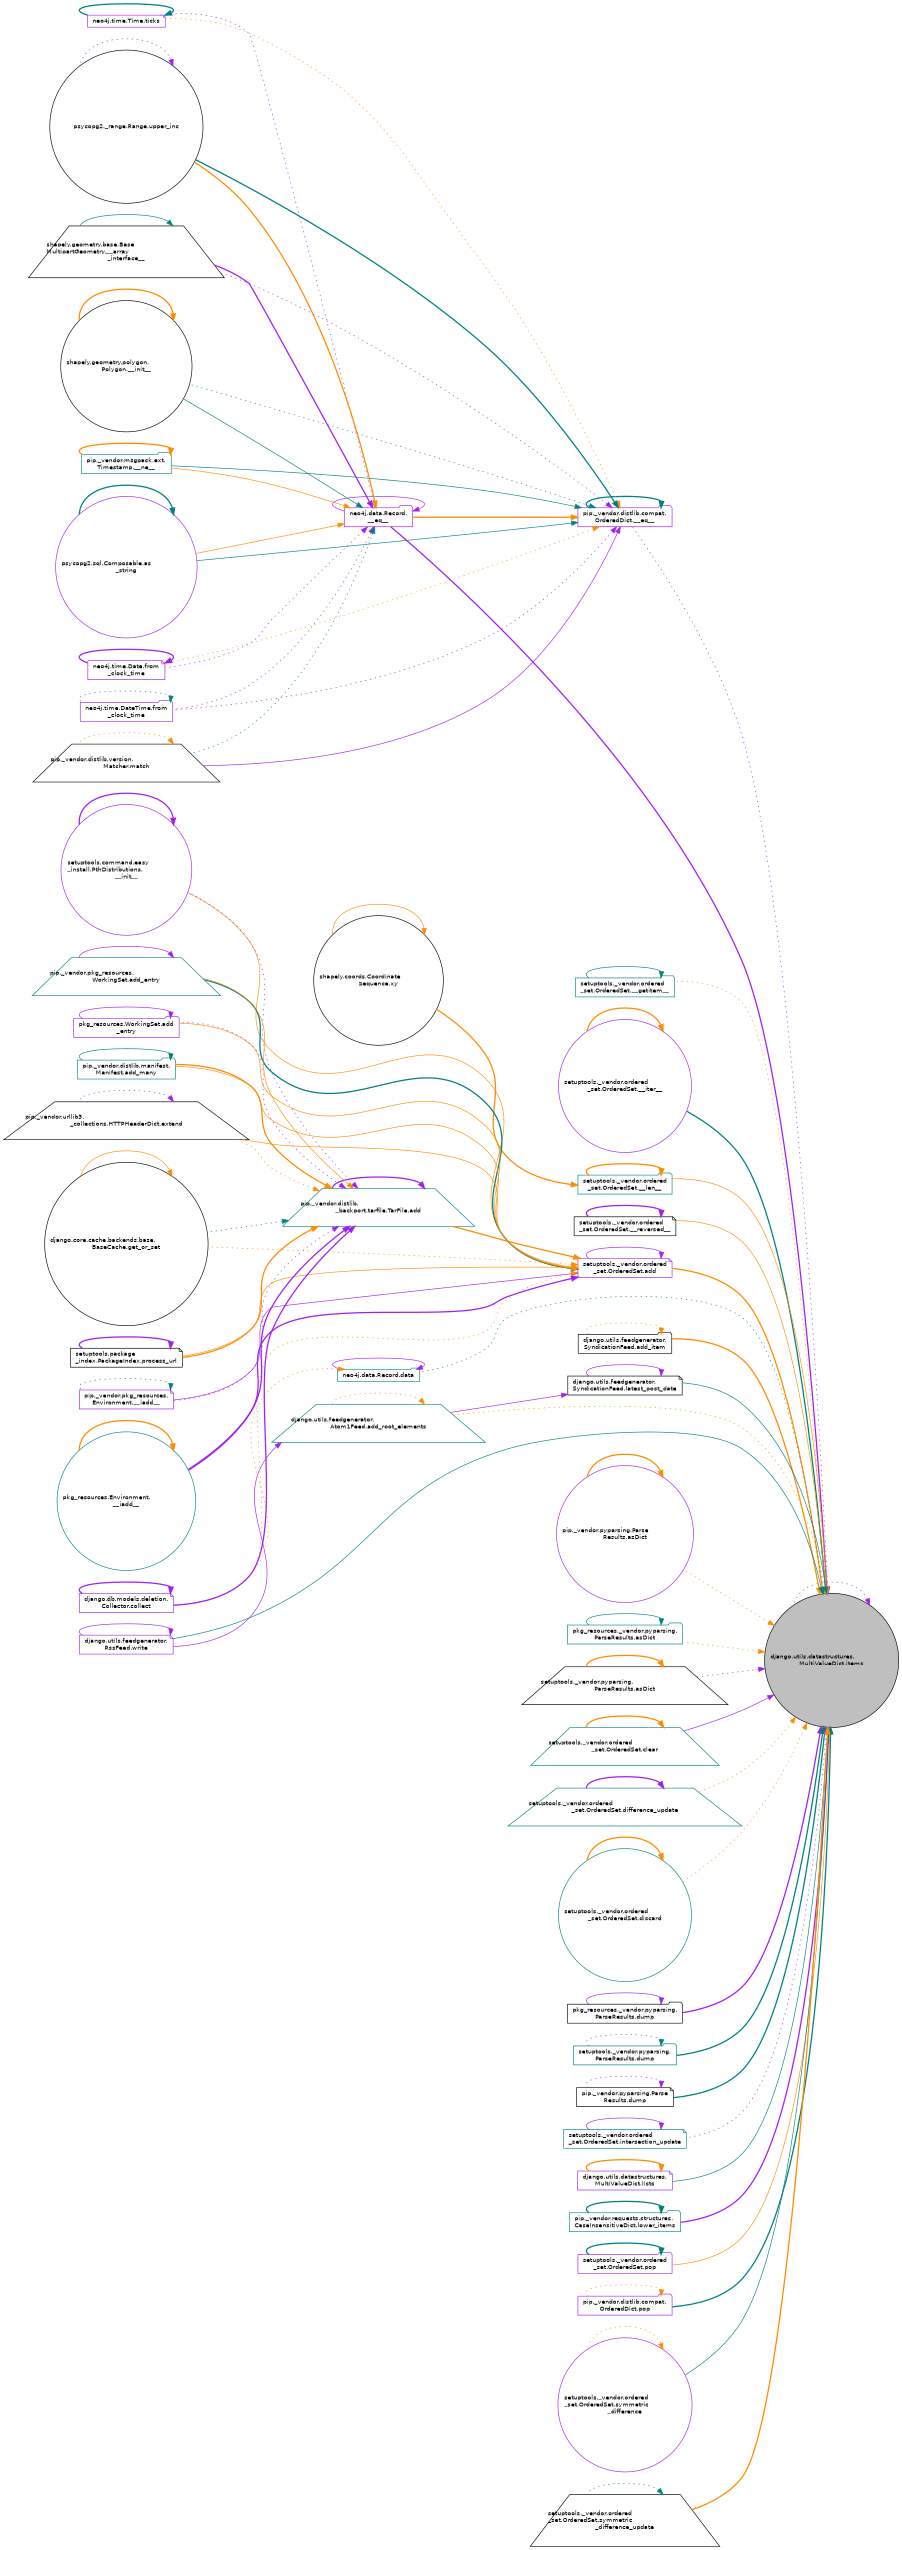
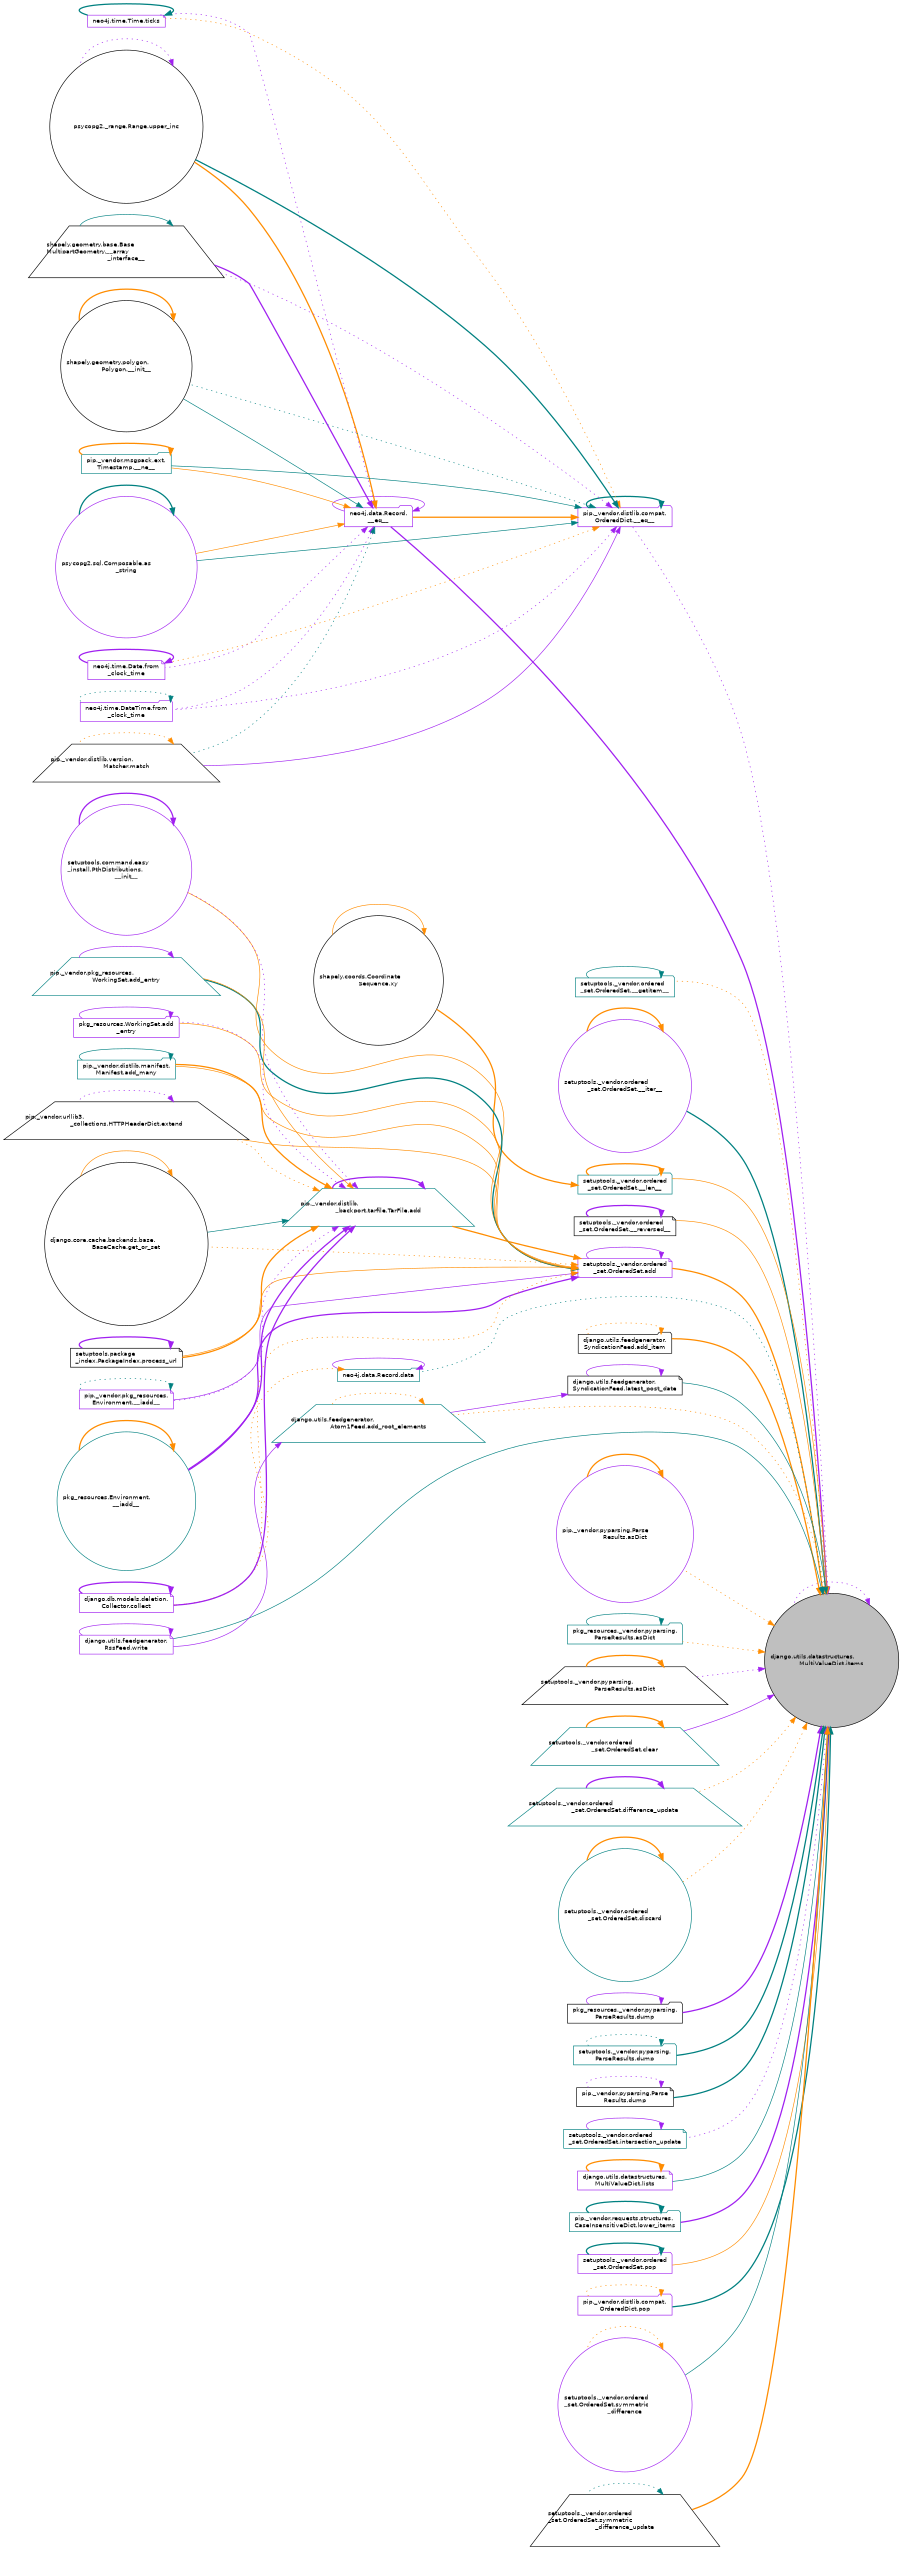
(245, 1227) -> (245, 1227)
